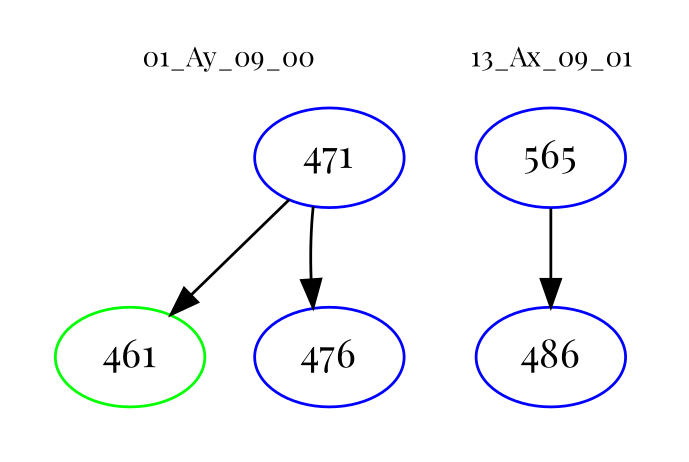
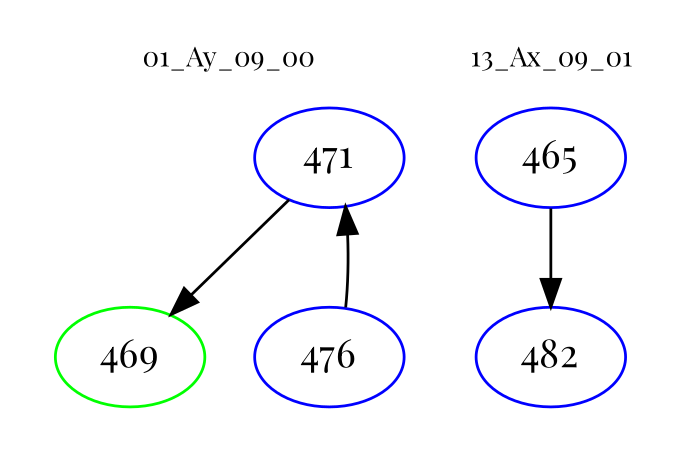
(551, 158) -> (551, 158)
(311, 243) -> (348, 271)
(130, 357) -> (130, 357)
(551, 357) -> (551, 357)
